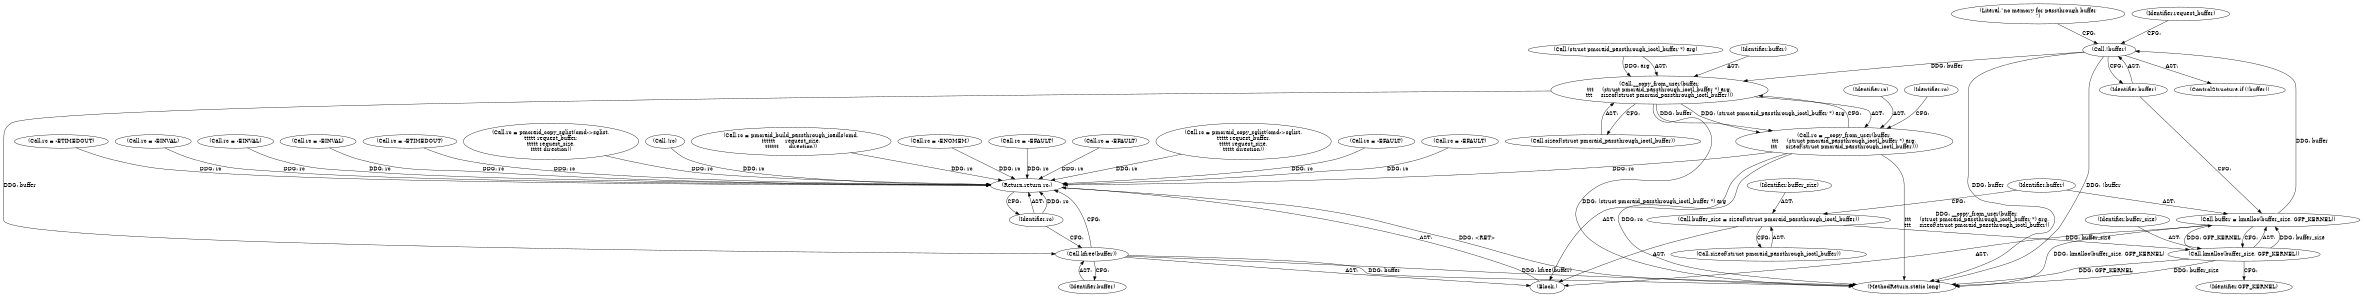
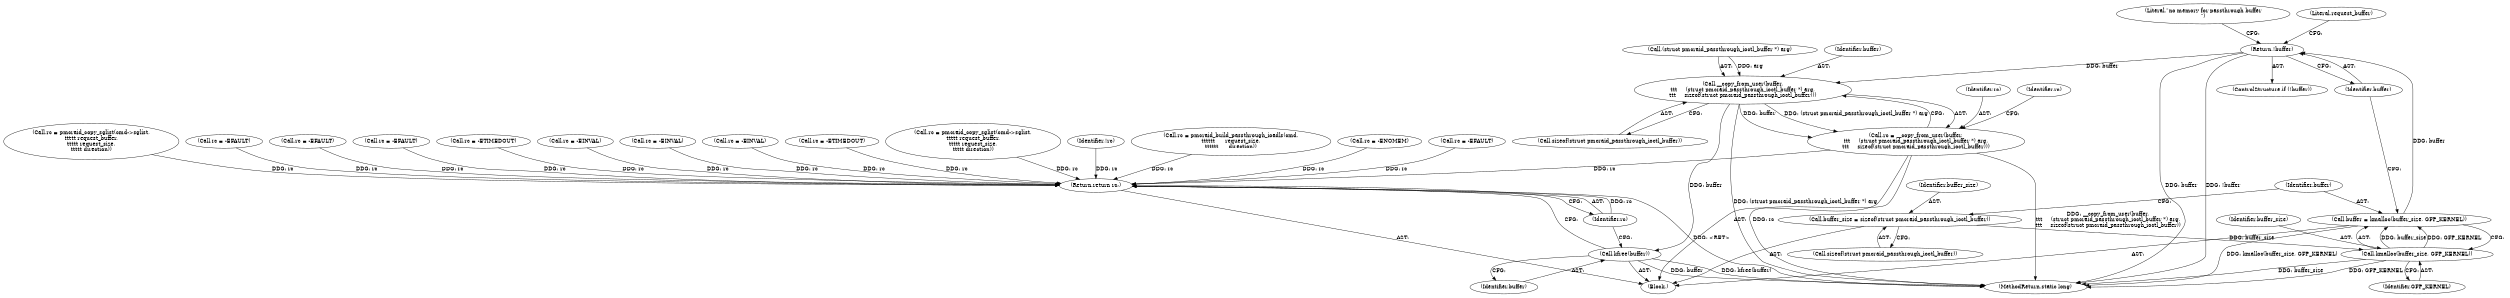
(2181, 14) -> (2341, 14)
(2109, 50) -> (2272, 50)
(665, 141) -> (1096, 141)
(1307, 216) -> (1380, 237)
none -> (2421, 273)
